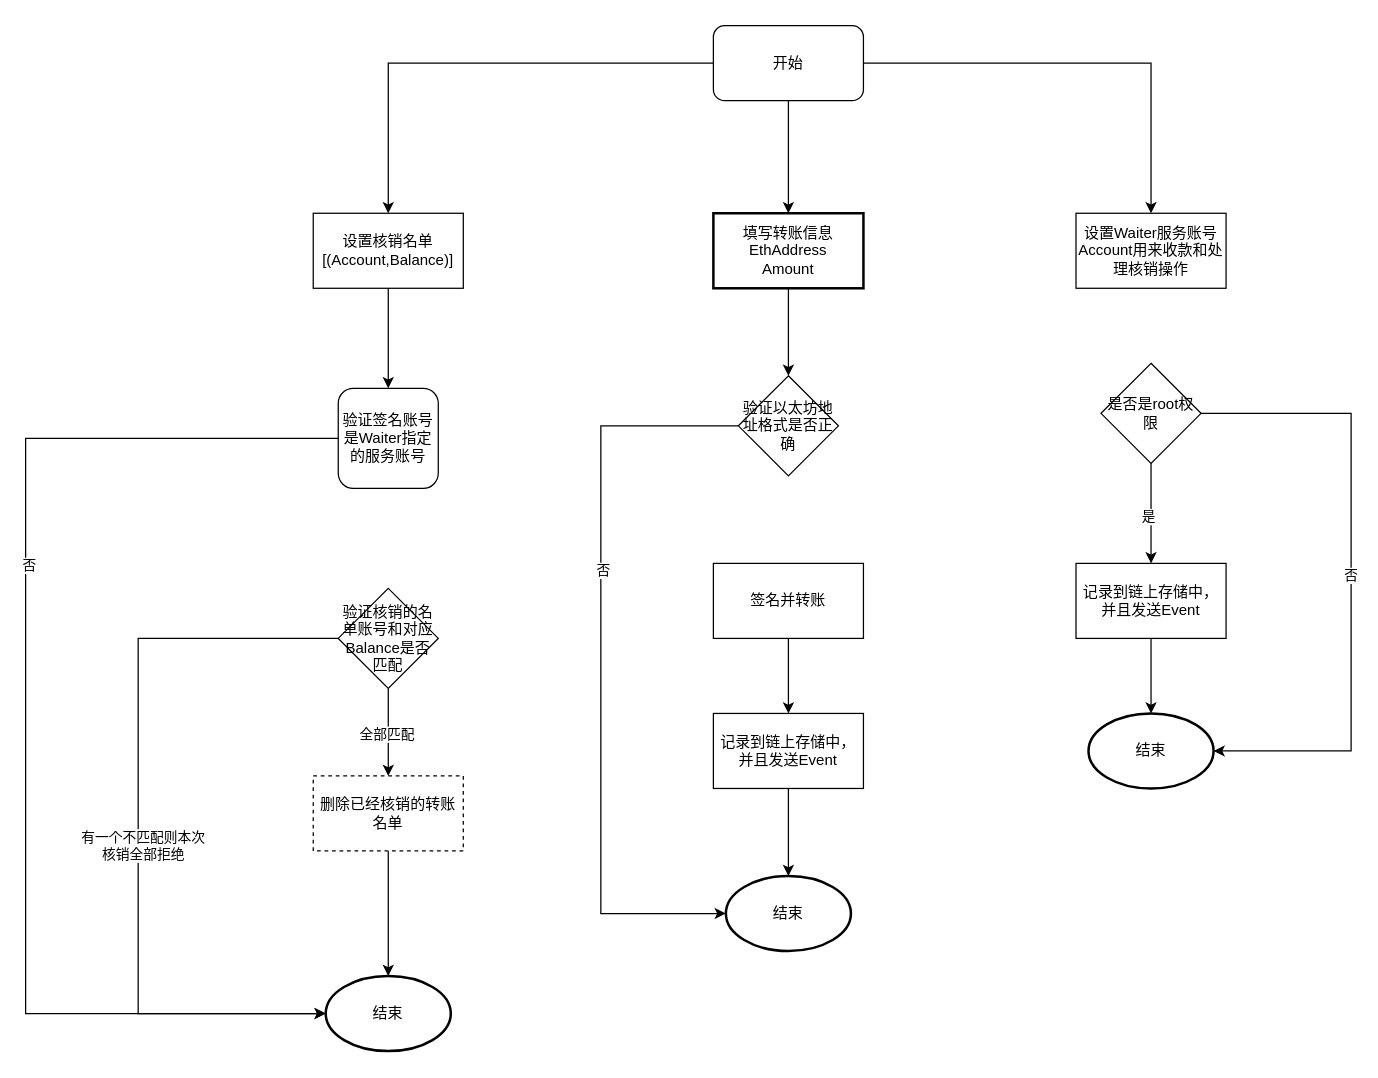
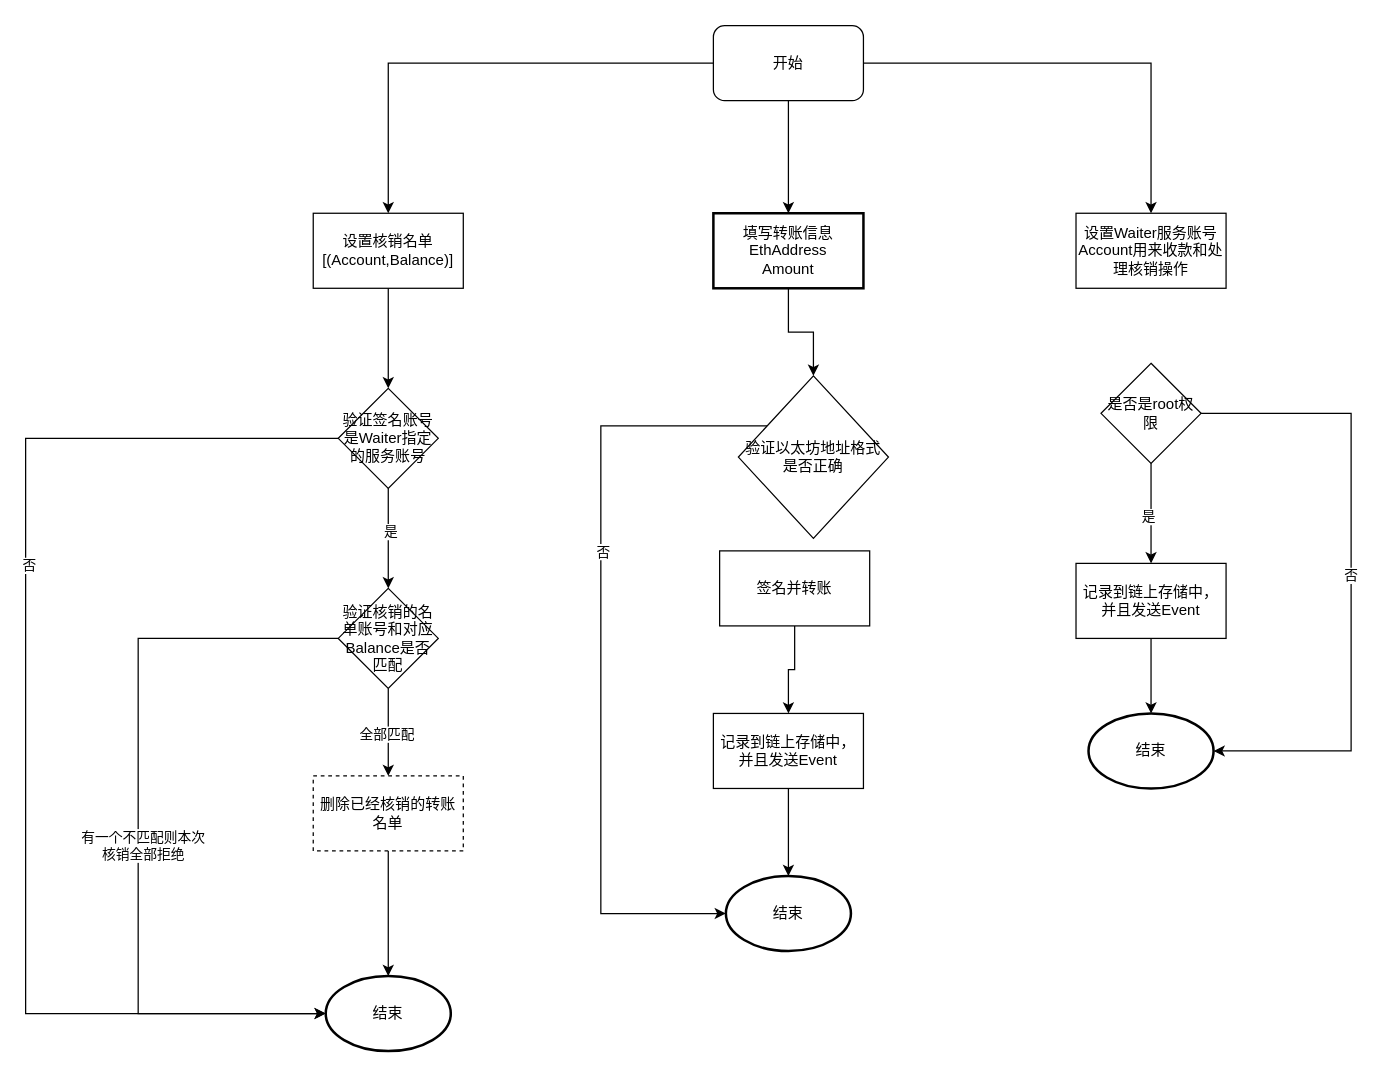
(788, 426) -> (813, 457)
(388, 438) -> (388, 438)
none -> (388, 534)
(788, 601) -> (794, 588)
